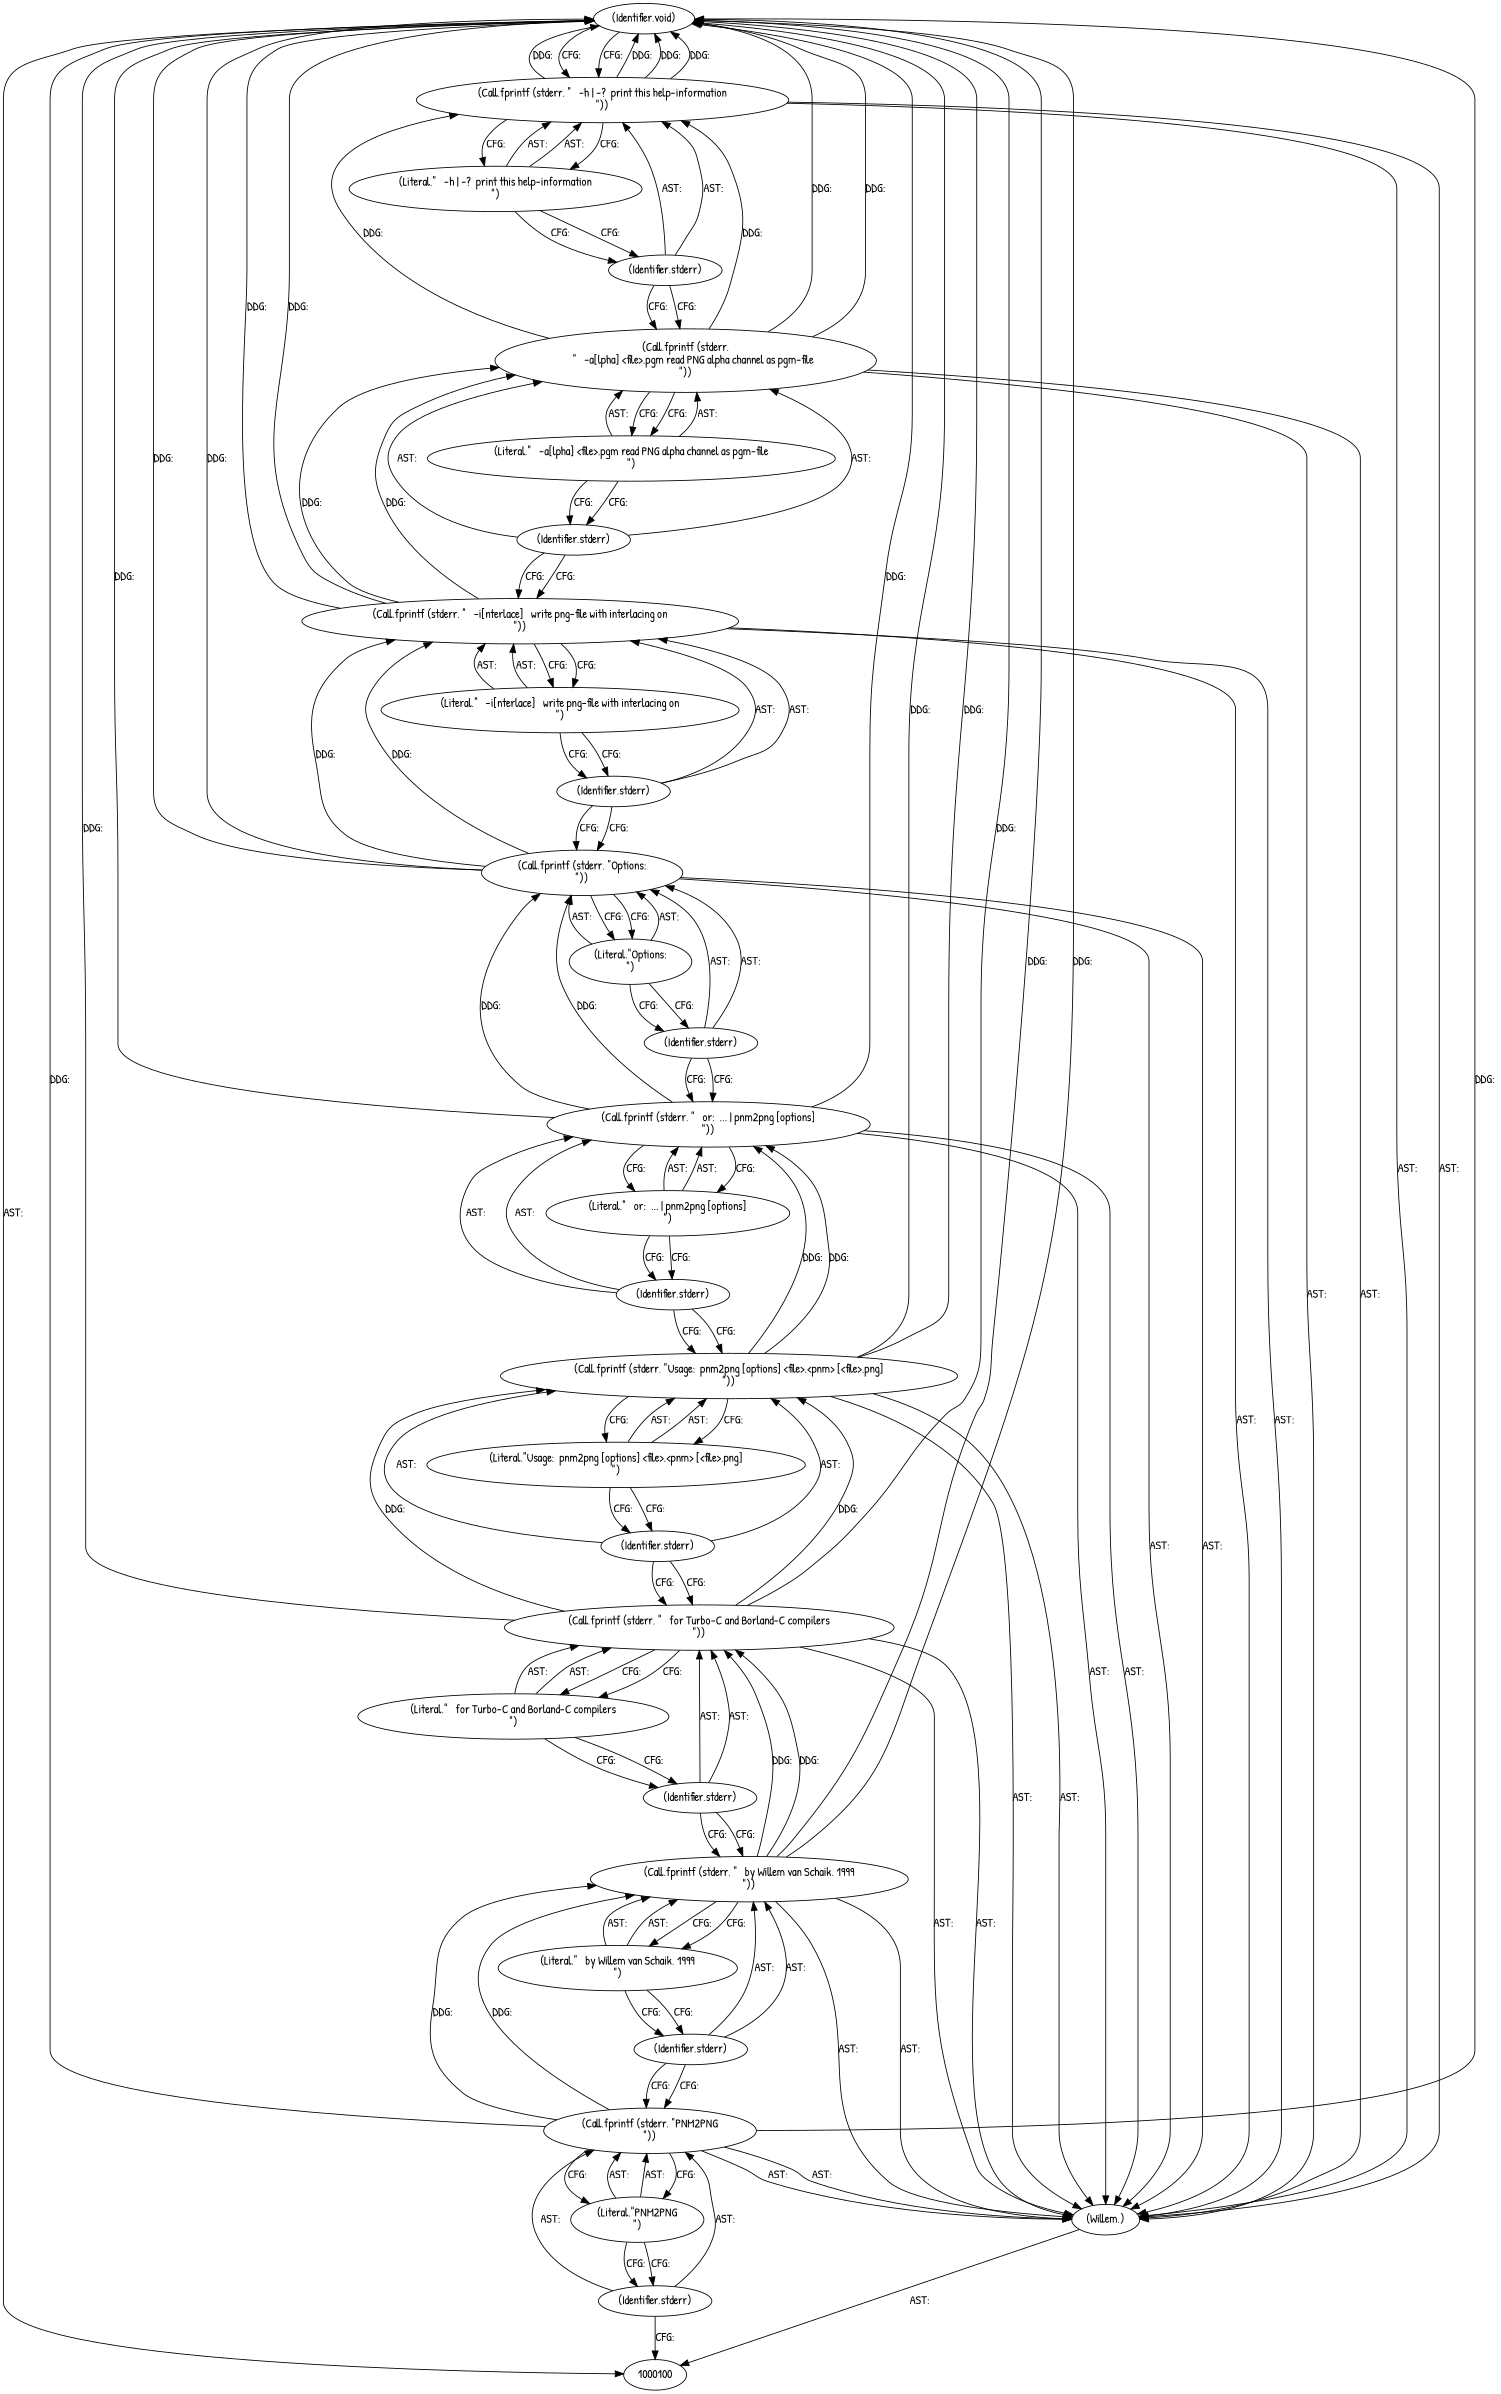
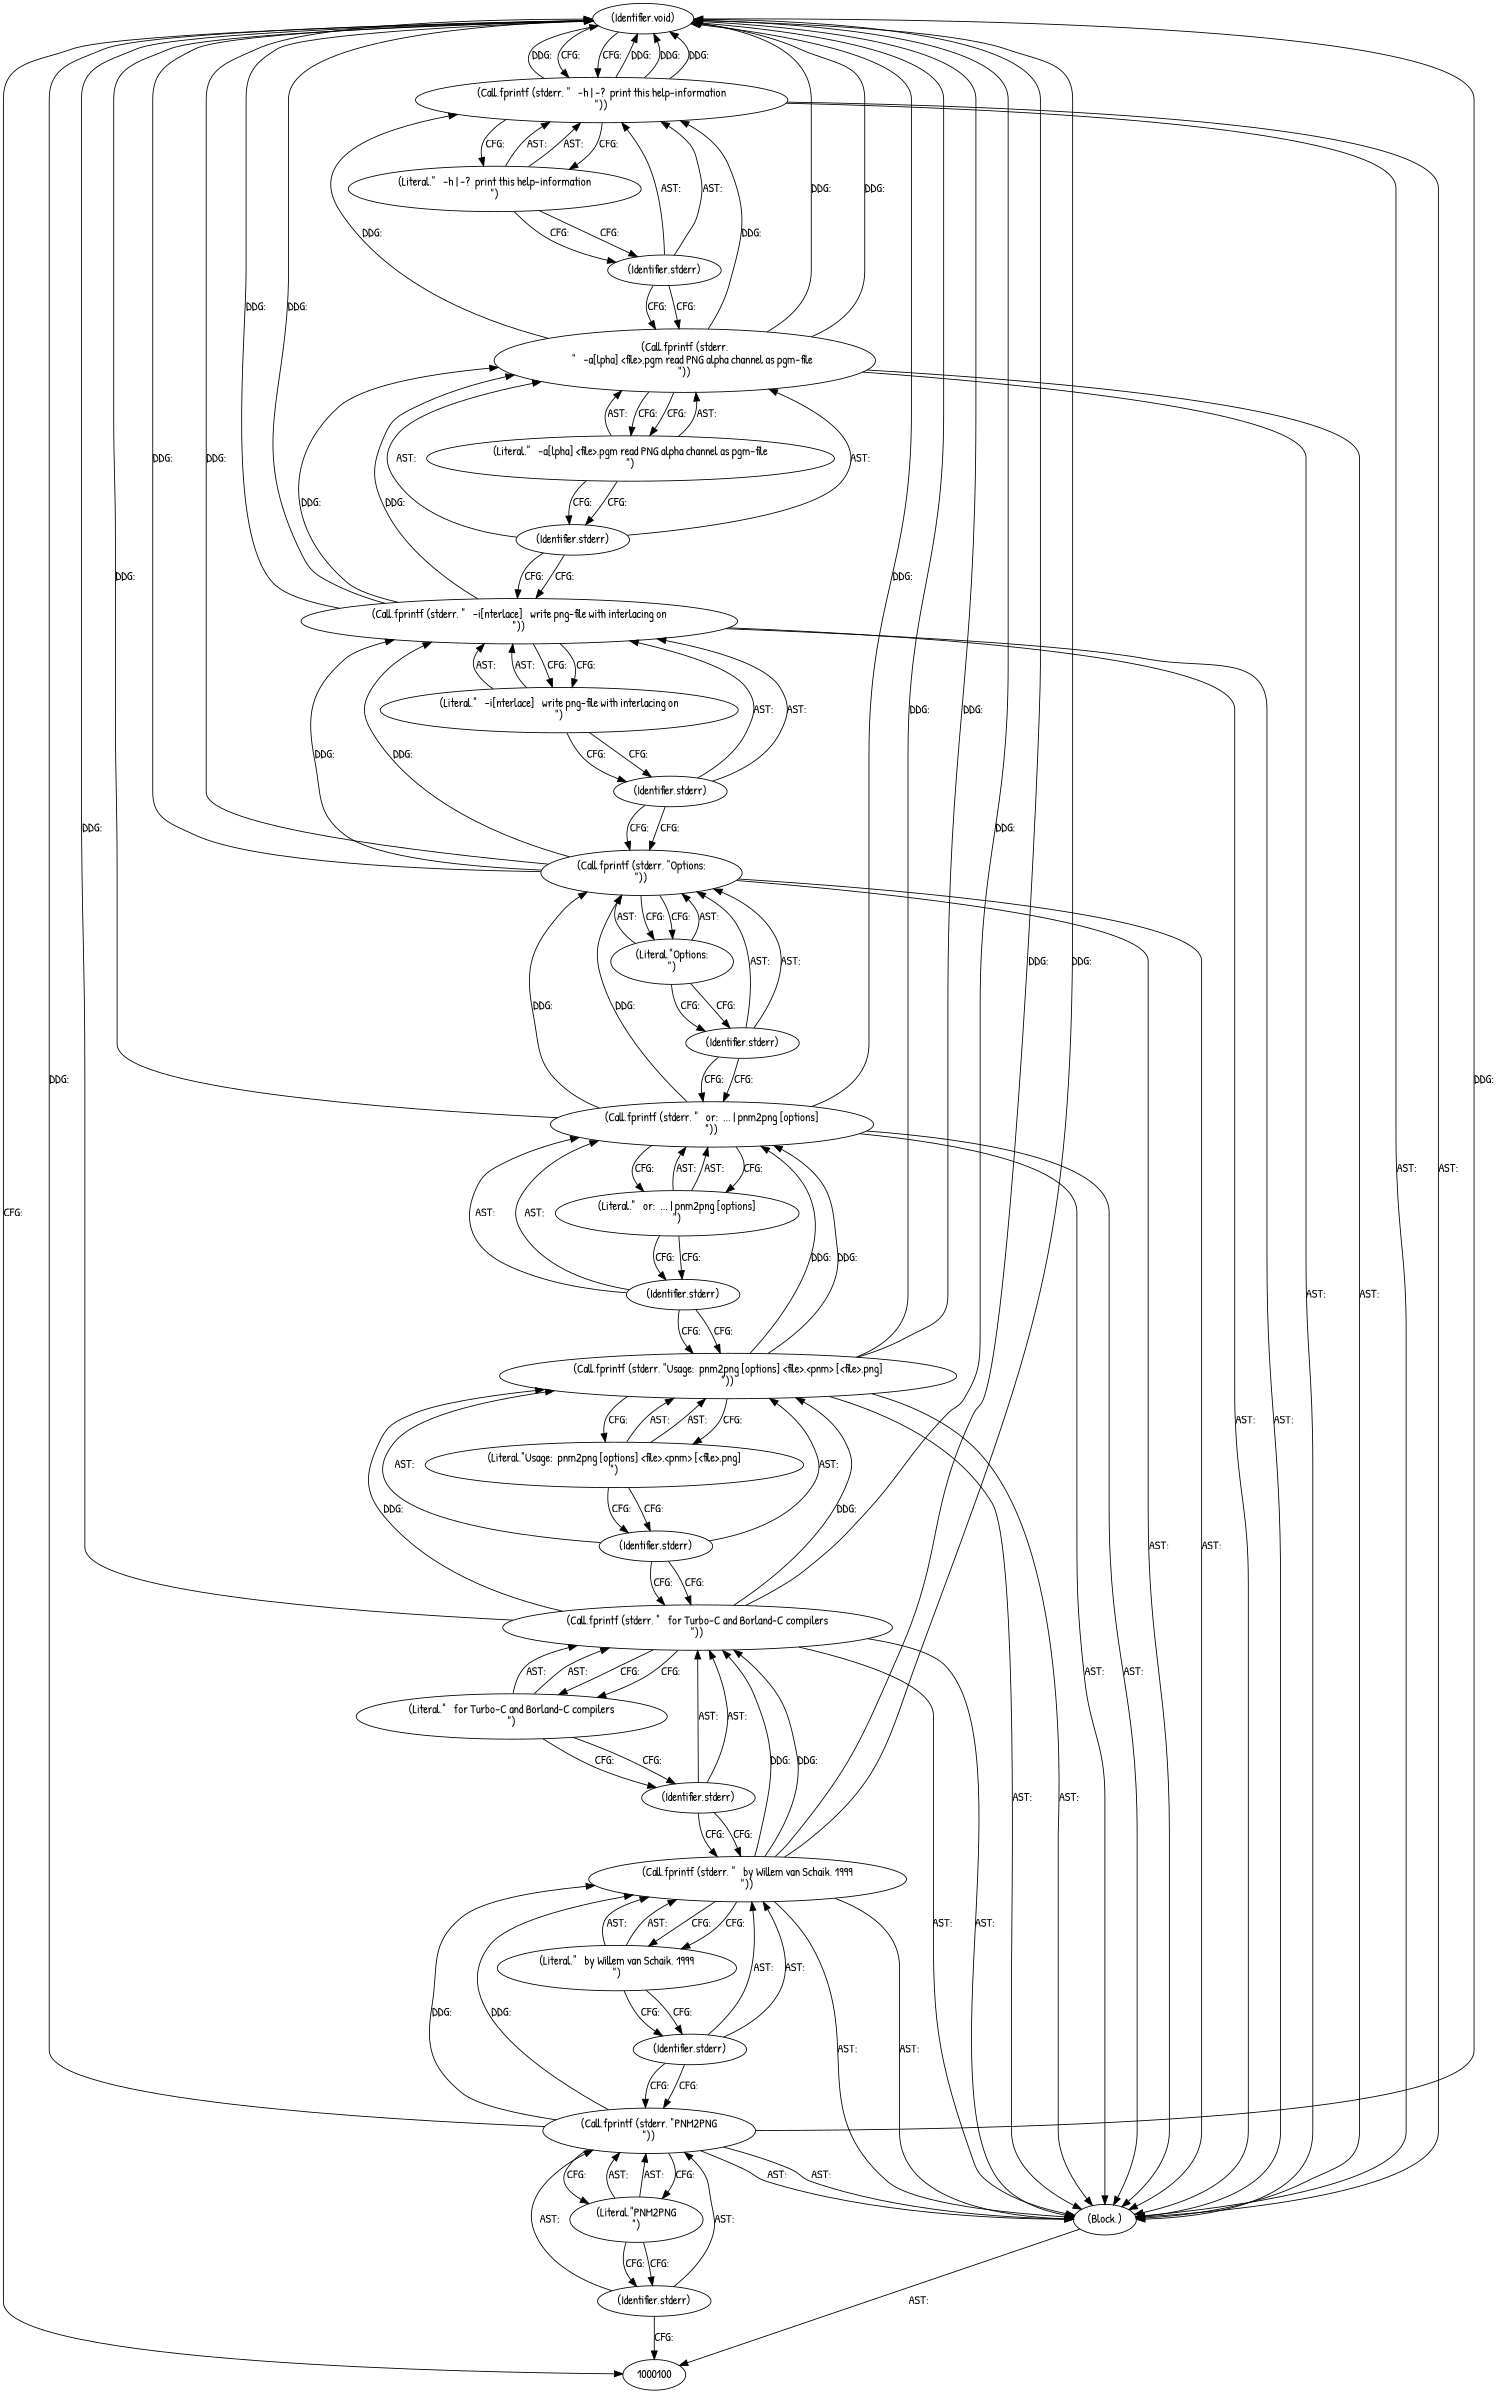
(15, 1213) -> (14, 1213)
(1106, 2220) -> (1105, 2220)
